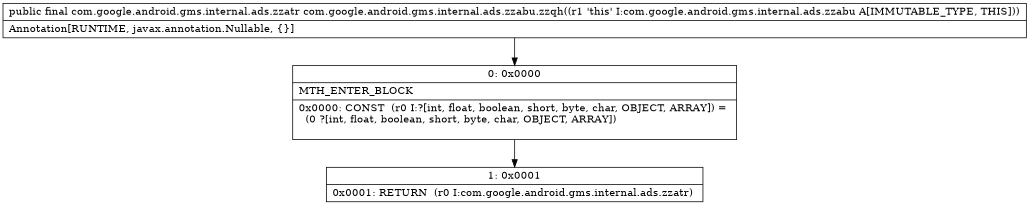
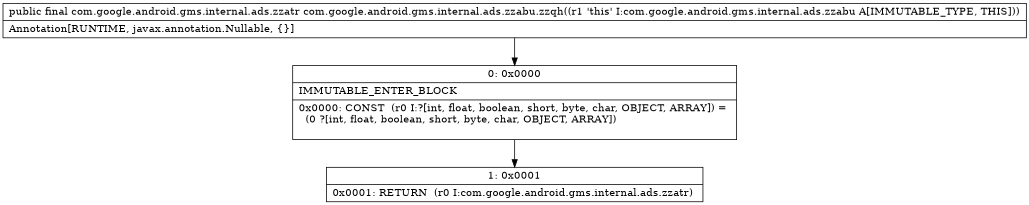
(356, 91) -> (378, 91)
